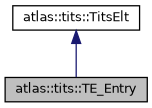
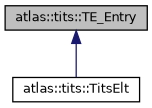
(76, 60) -> (76, 60)
